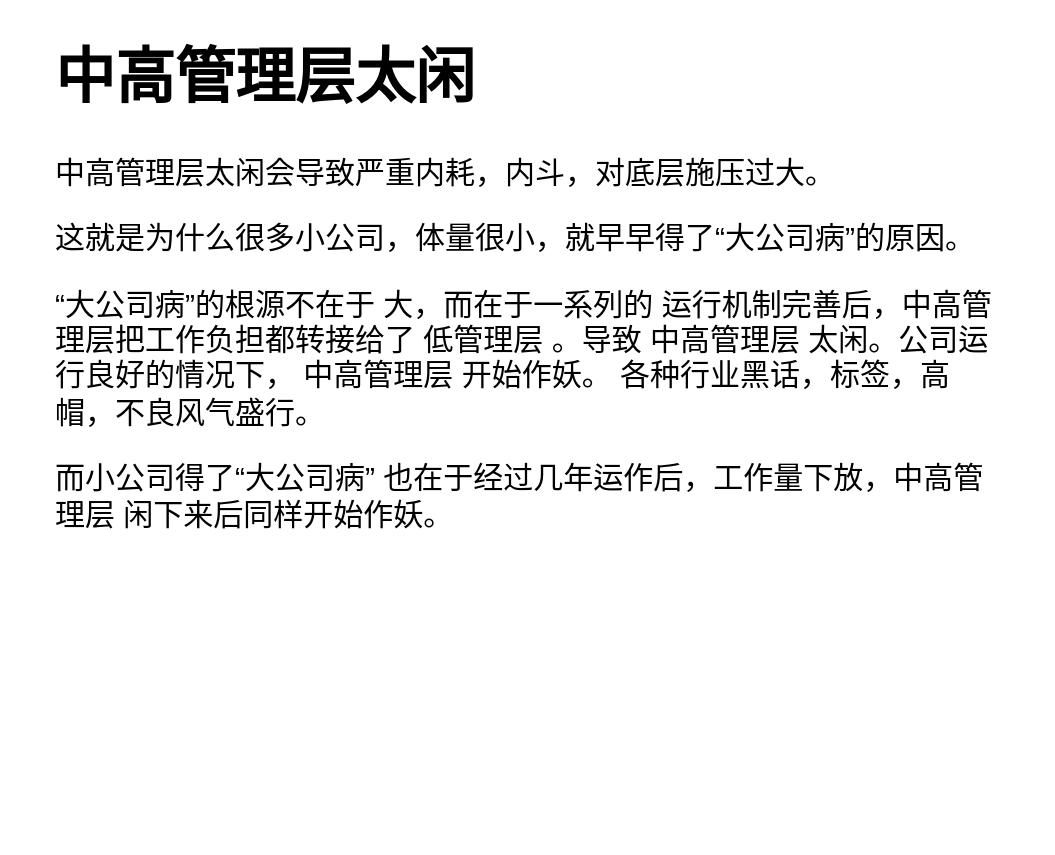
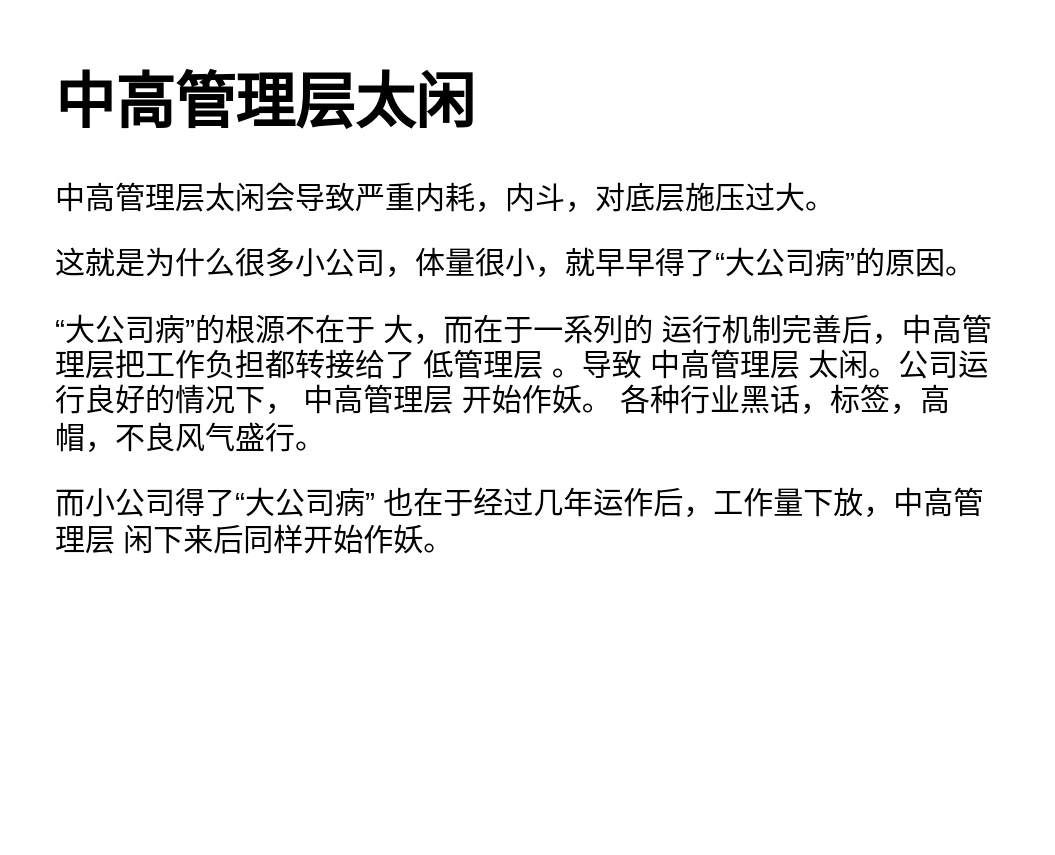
(526, 401) -> (526, 426)
